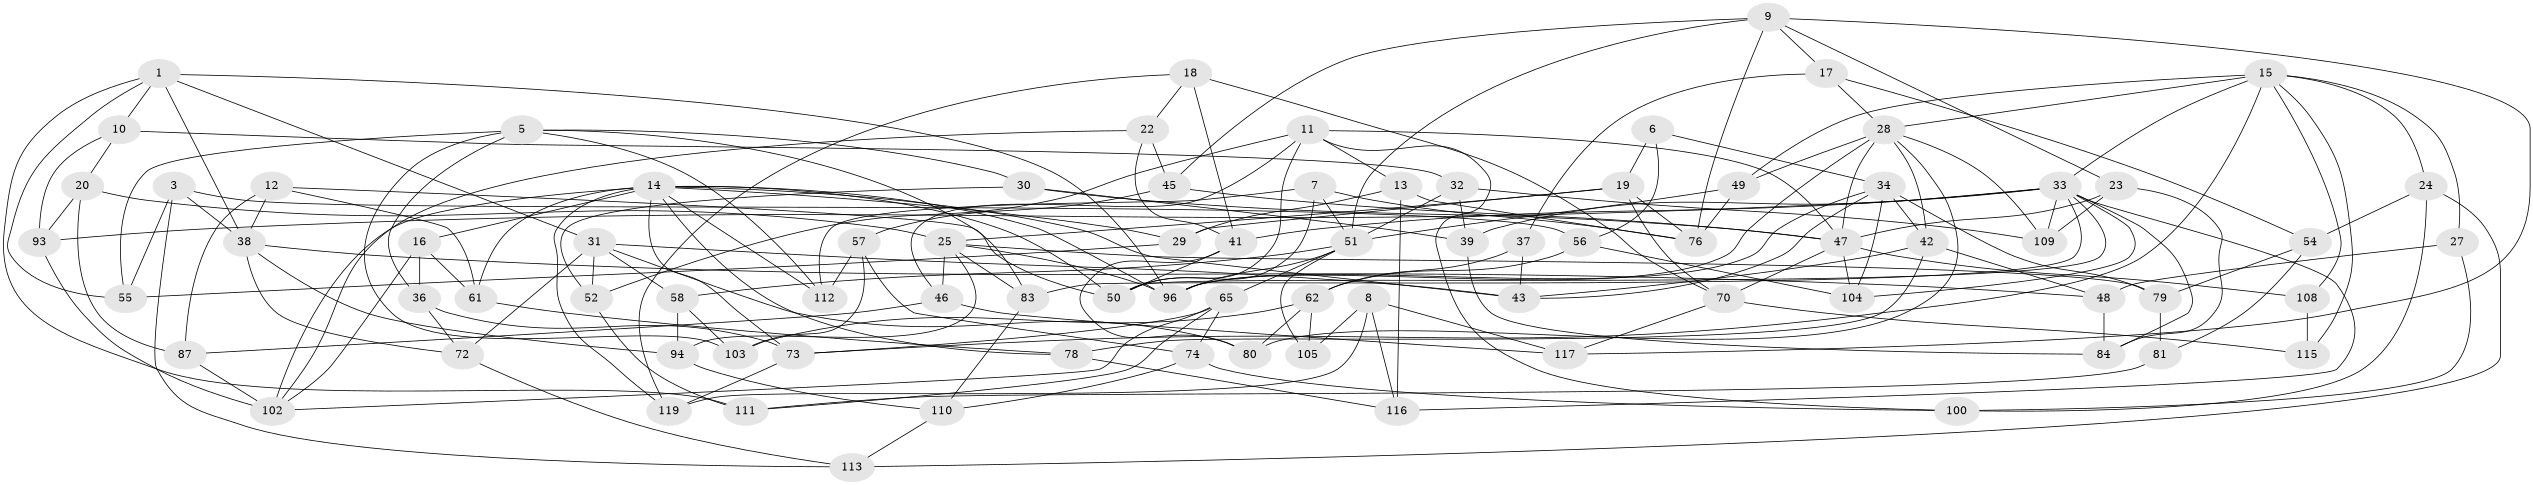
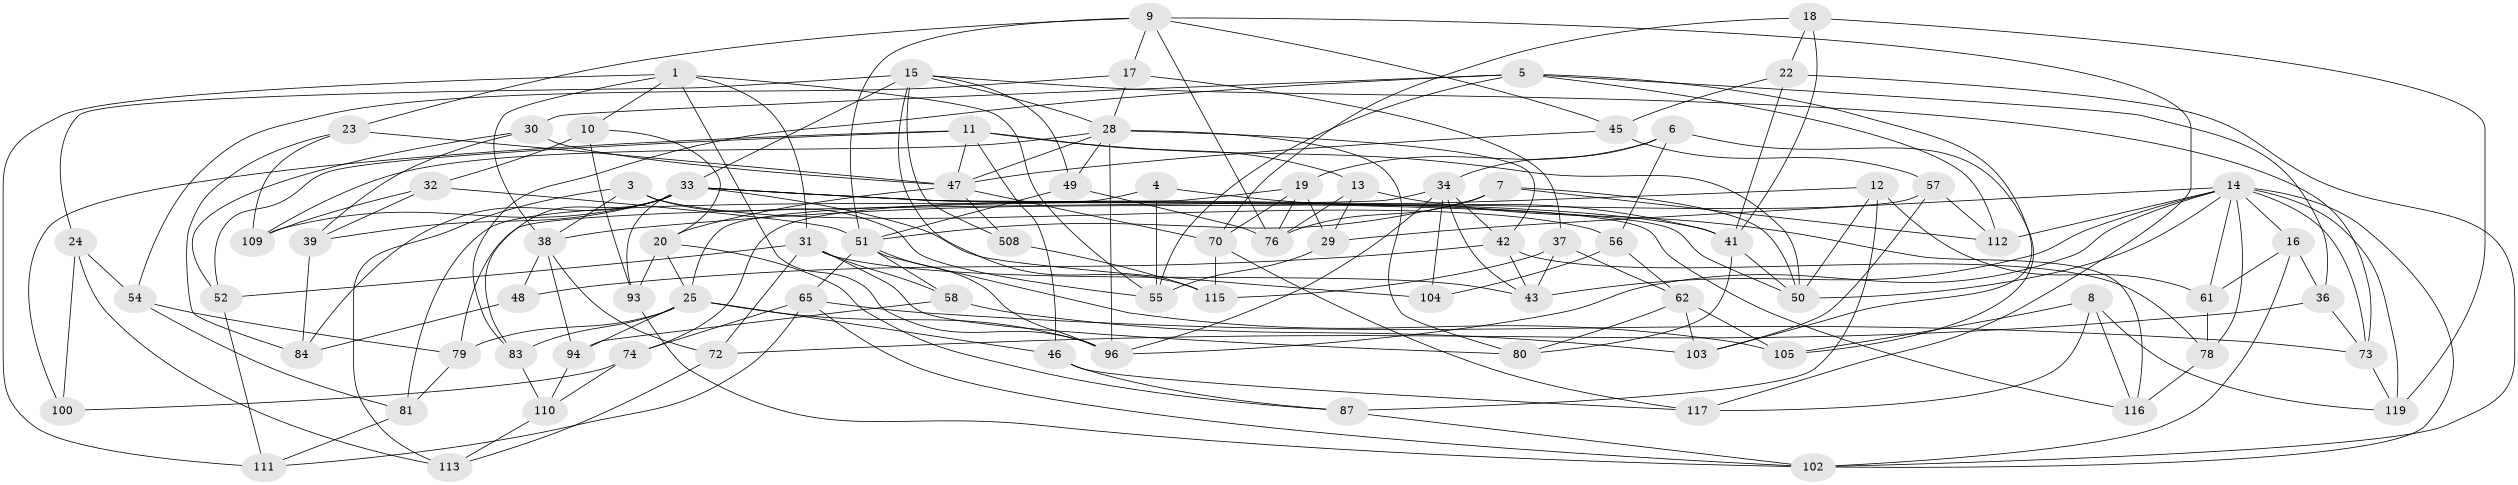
none -> (1995, 182)
none -> (1156, 186)
(2457, 242) -> none
(1847, 273) -> (804, 205)
none -> (1385, 285)
(2307, 299) -> (1009, 242)
